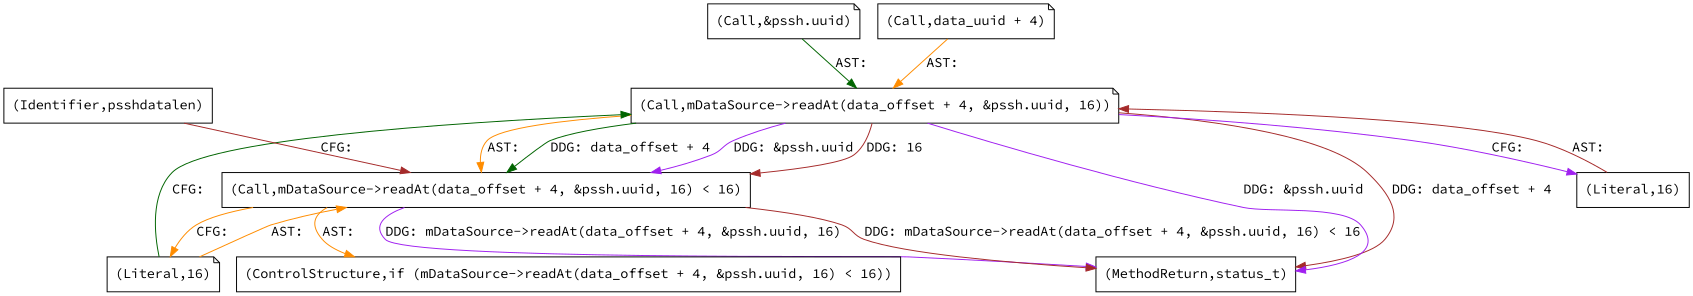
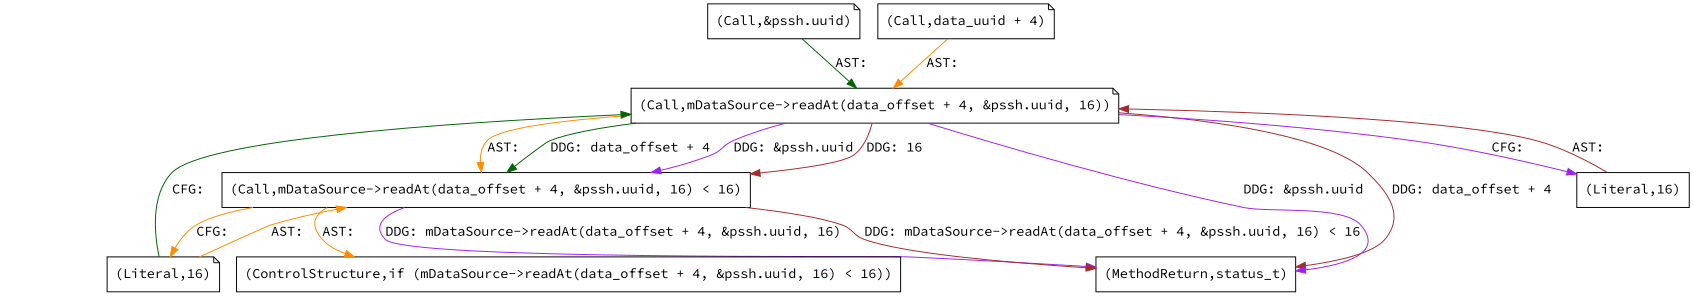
(108, 106) -> none
